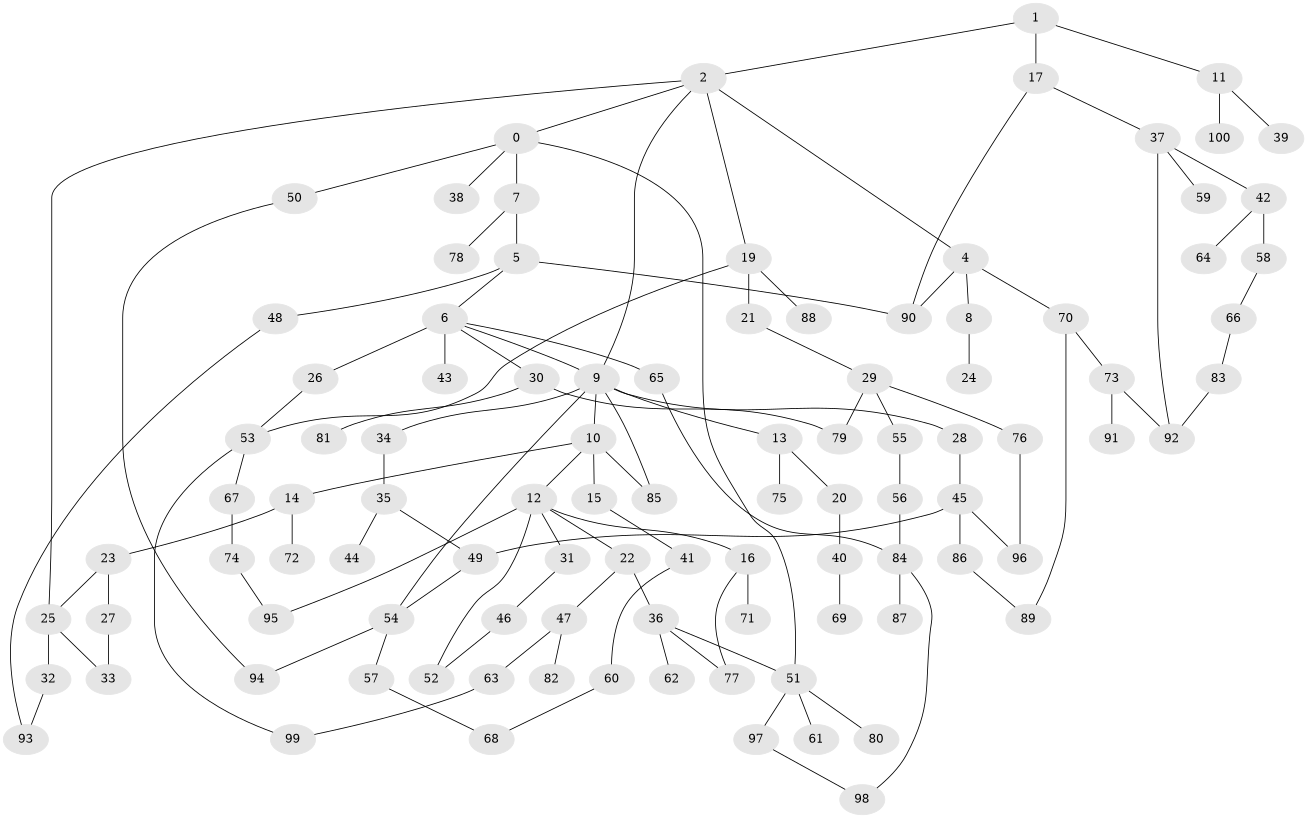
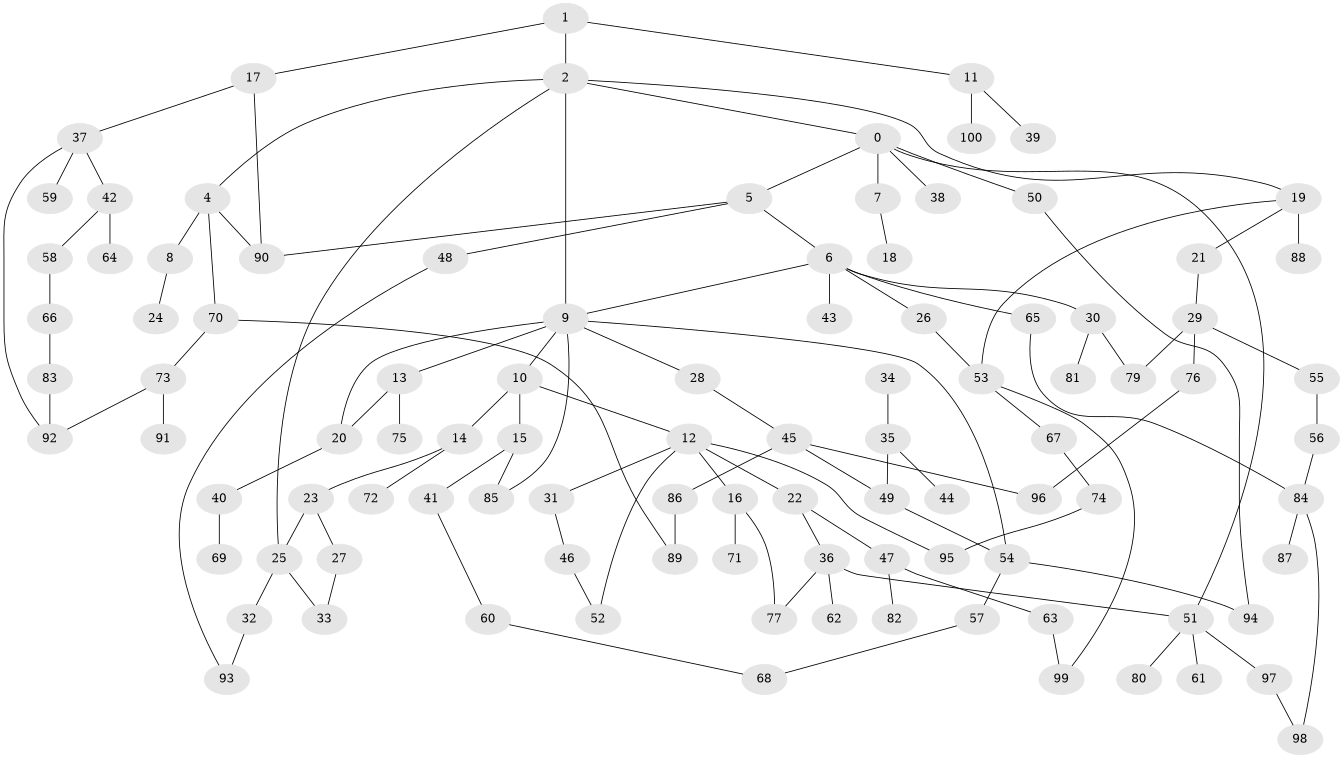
(517, 229) -> (814, 169)
(457, 259) -> (890, 259)
(491, 410) -> (421, 343)
(624, 469) -> (506, 469)
